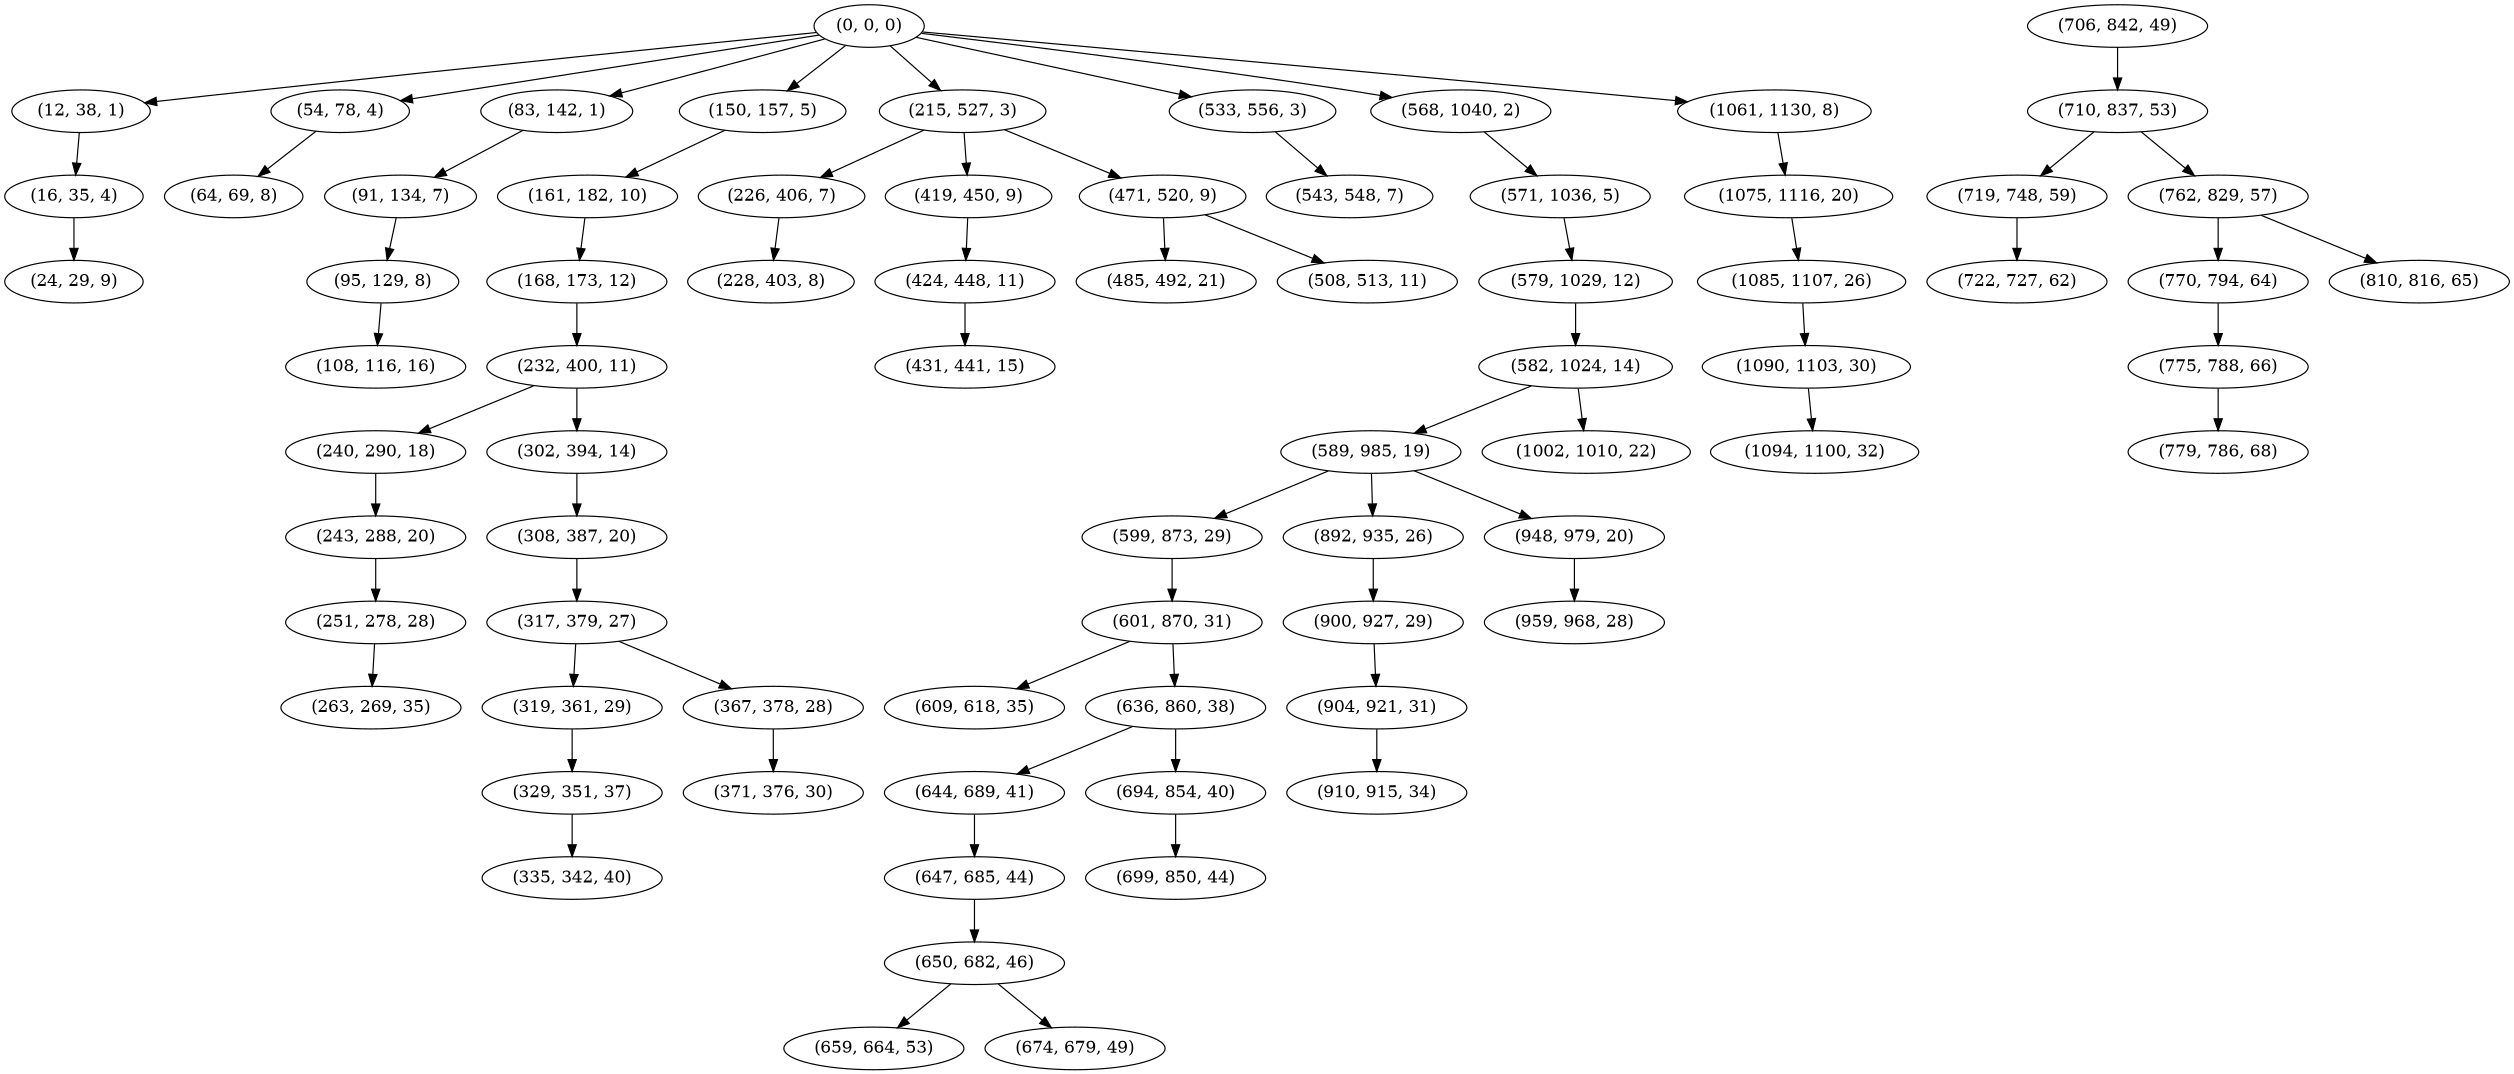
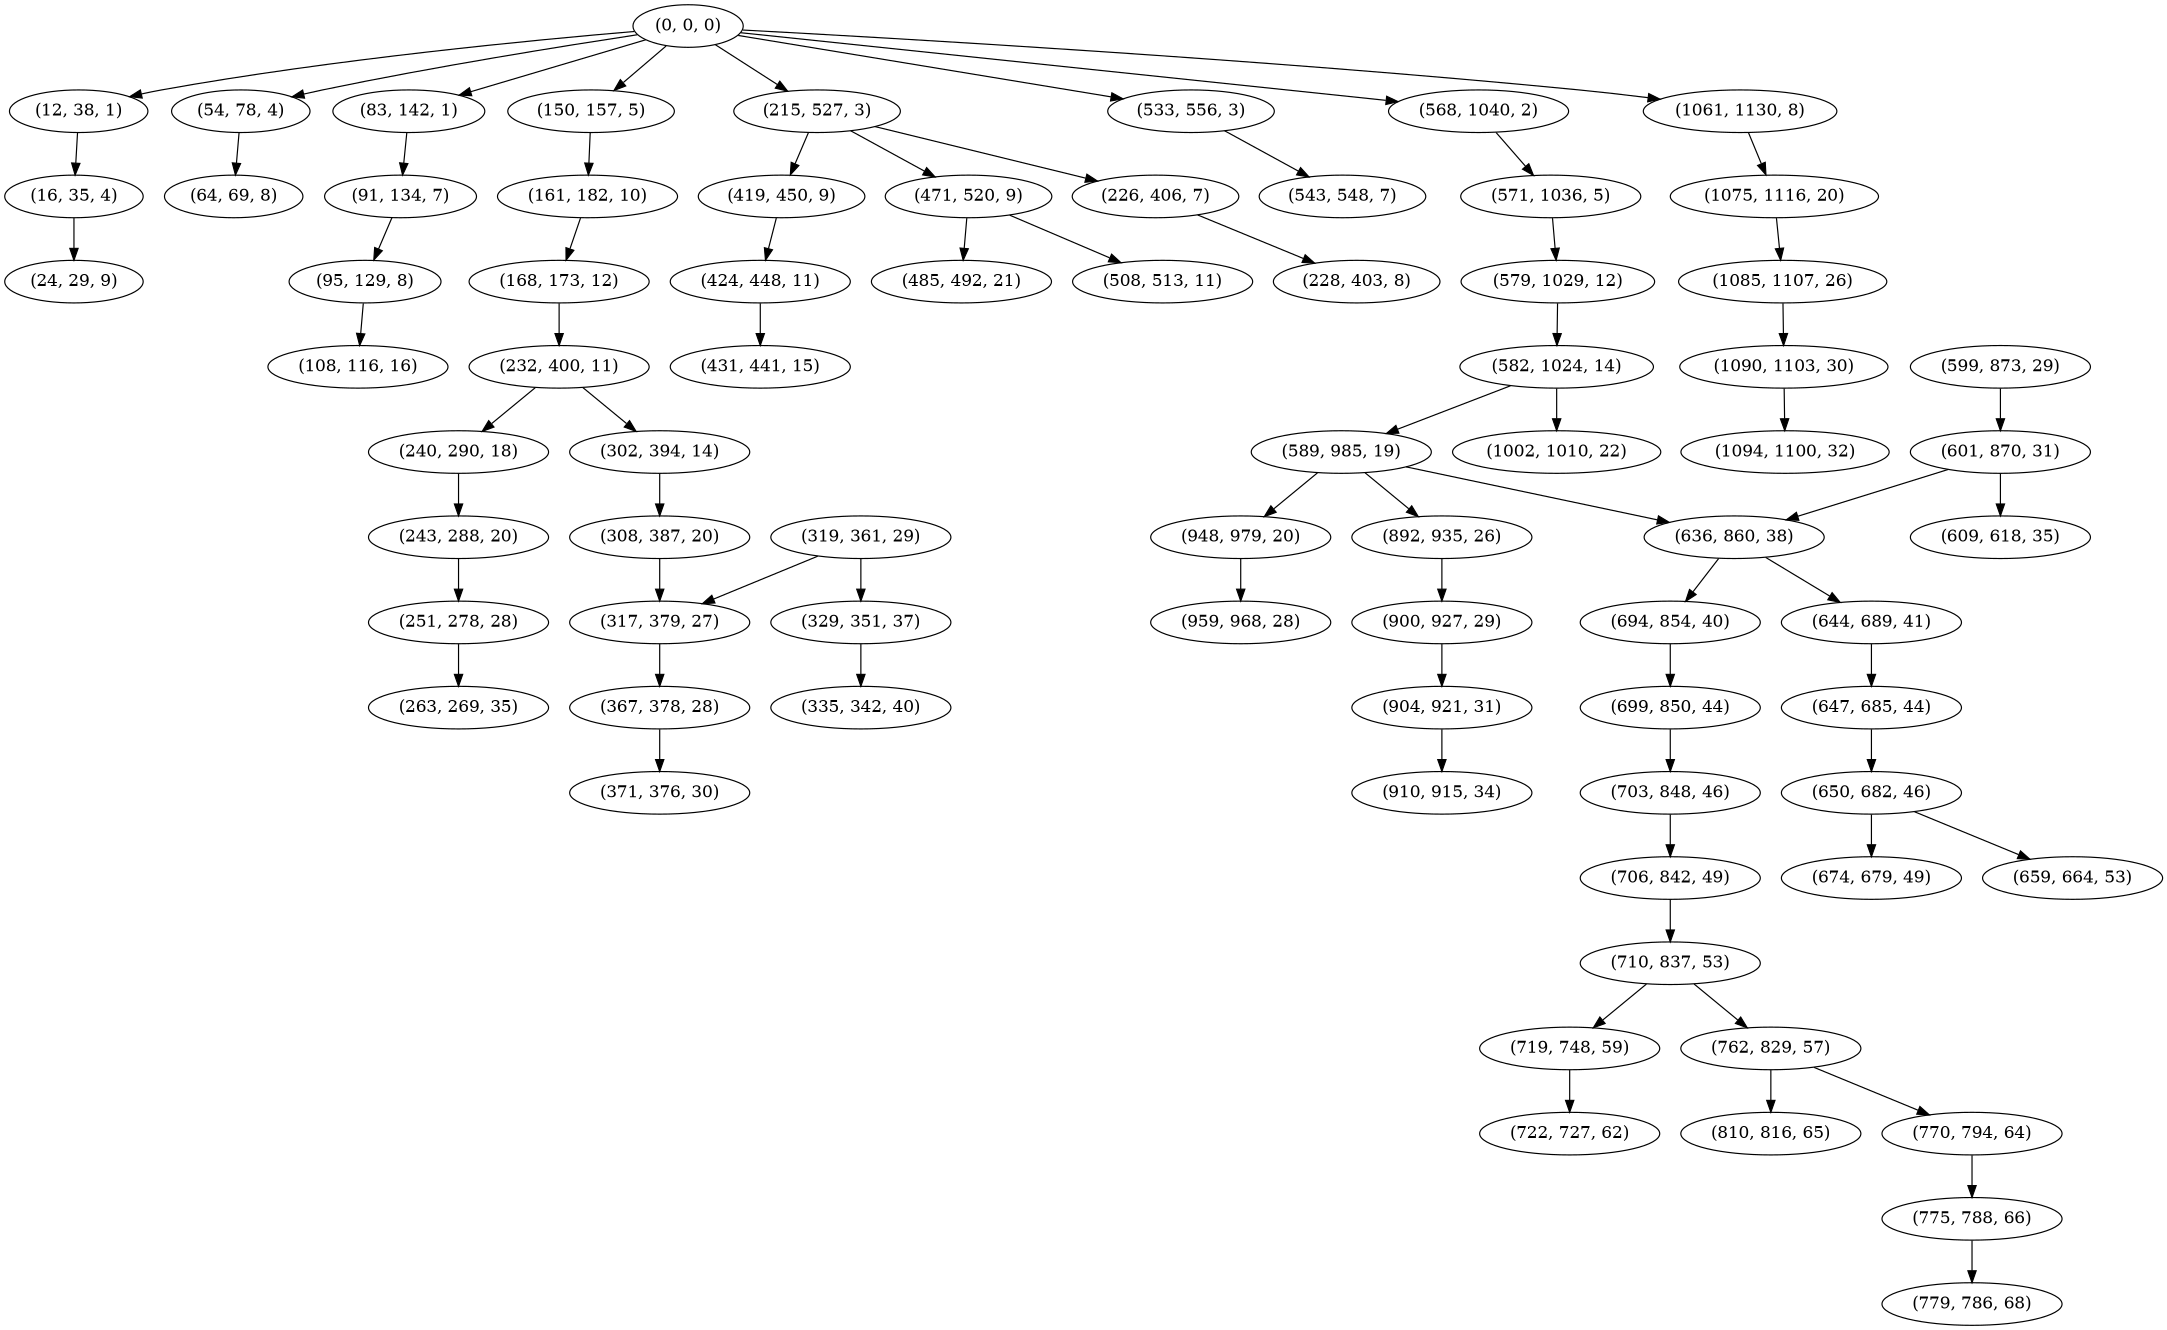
(1277, 492) -> (1532, 493)
(575, 659) -> (766, 578)
none -> (1670, 793)
